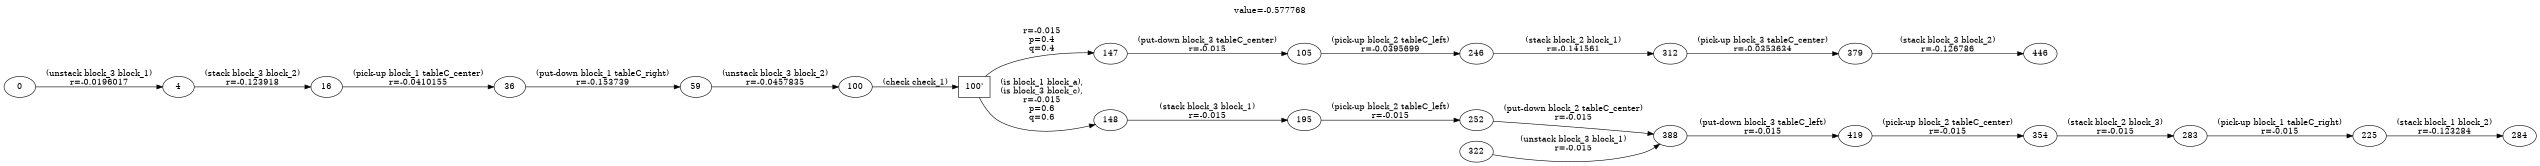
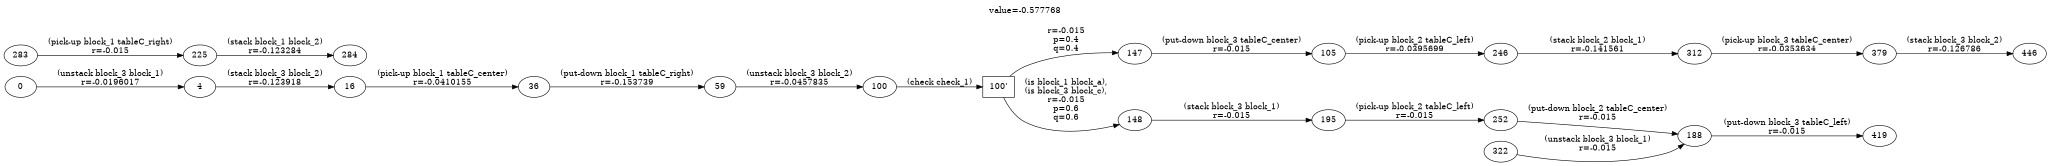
(1670, 136) -> (1695, 136)
(2040, 136) -> none
